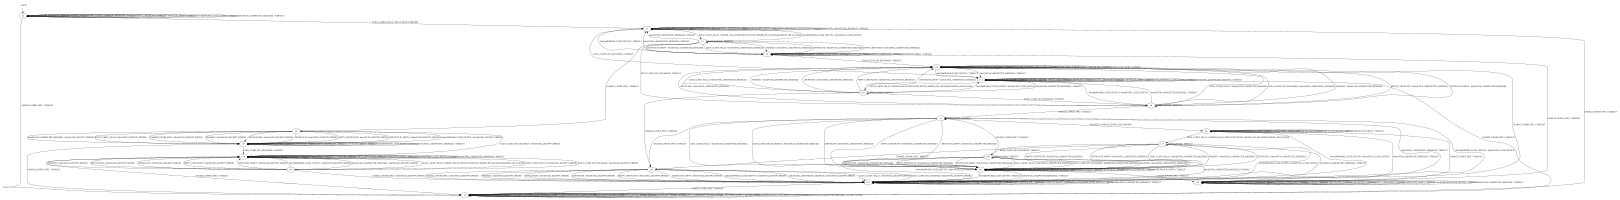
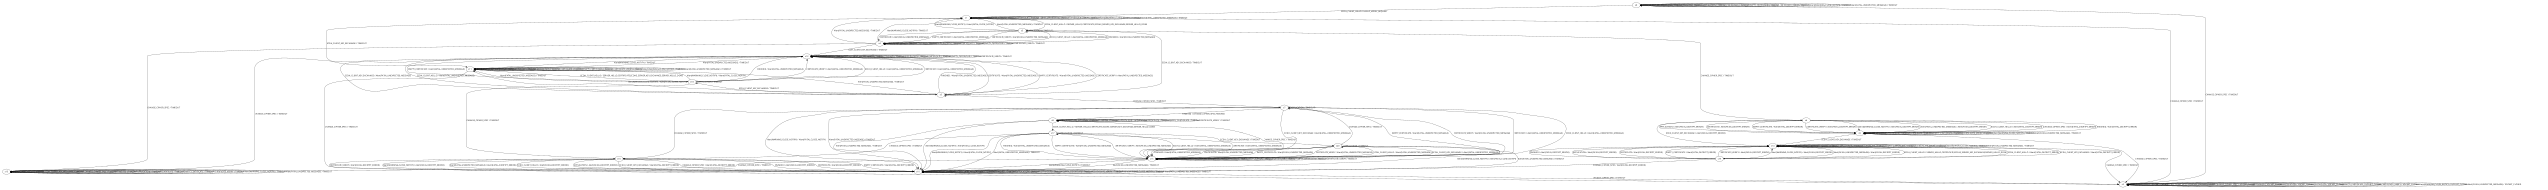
(23, 5) -> none
(1450, 160) -> (1243, 133)
